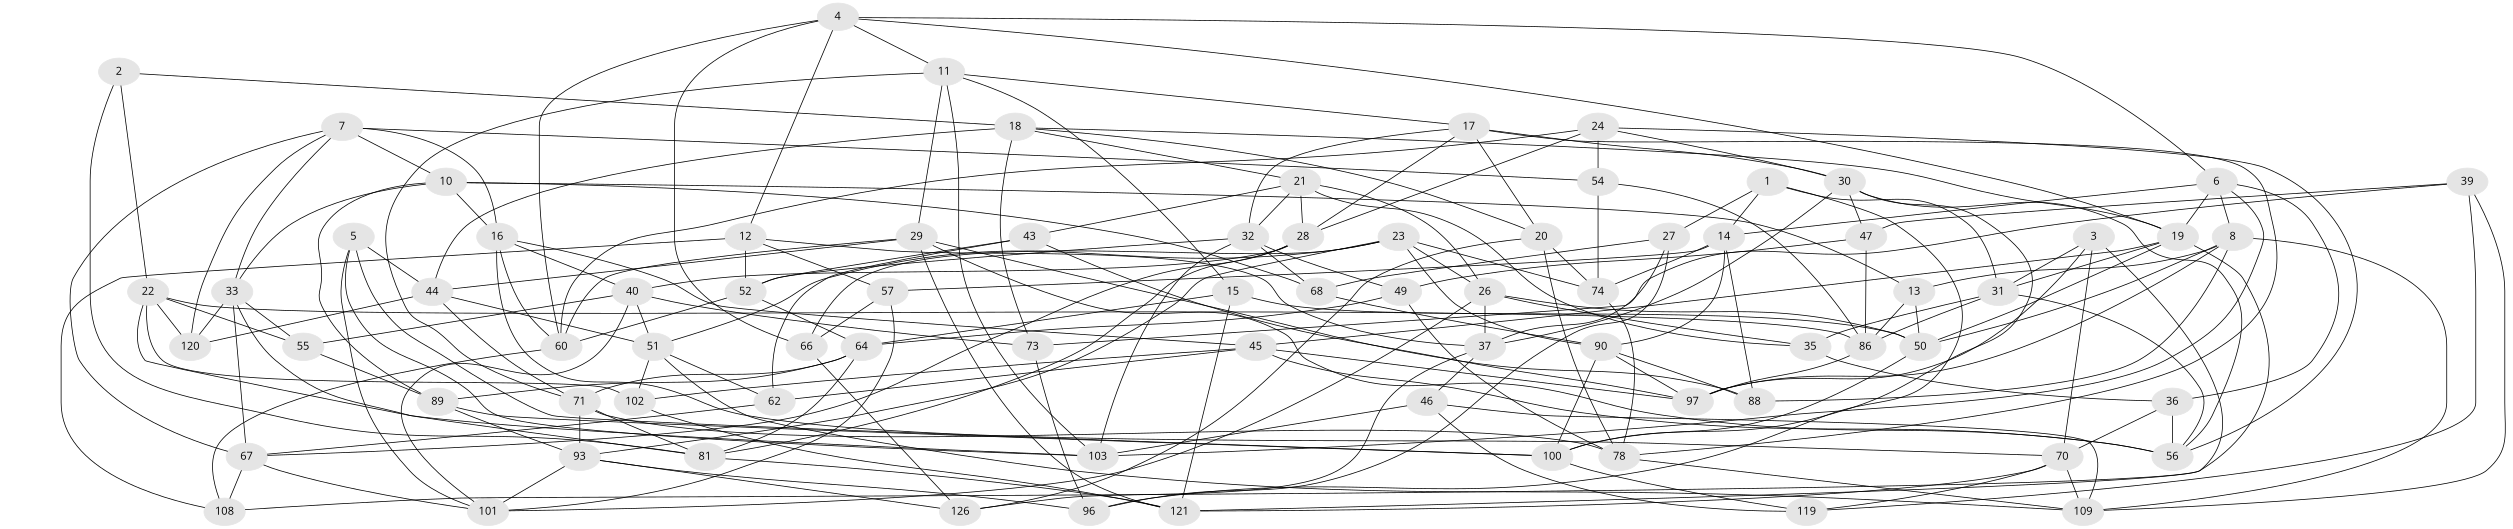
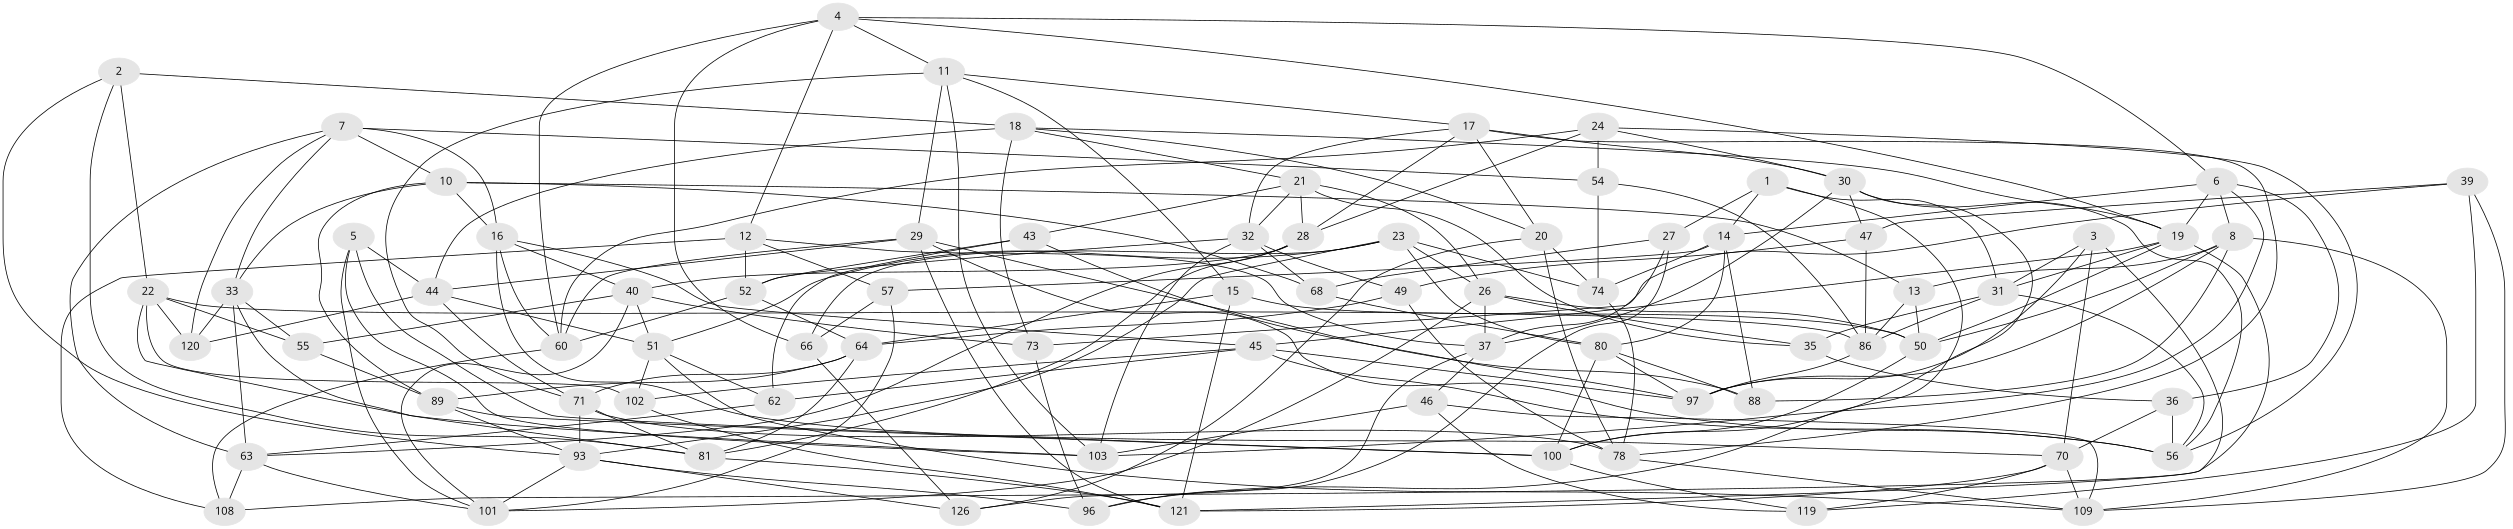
(1601, 347) -> (1601, 347)
none -> (140, 389)
(247, 457) -> (247, 457)
